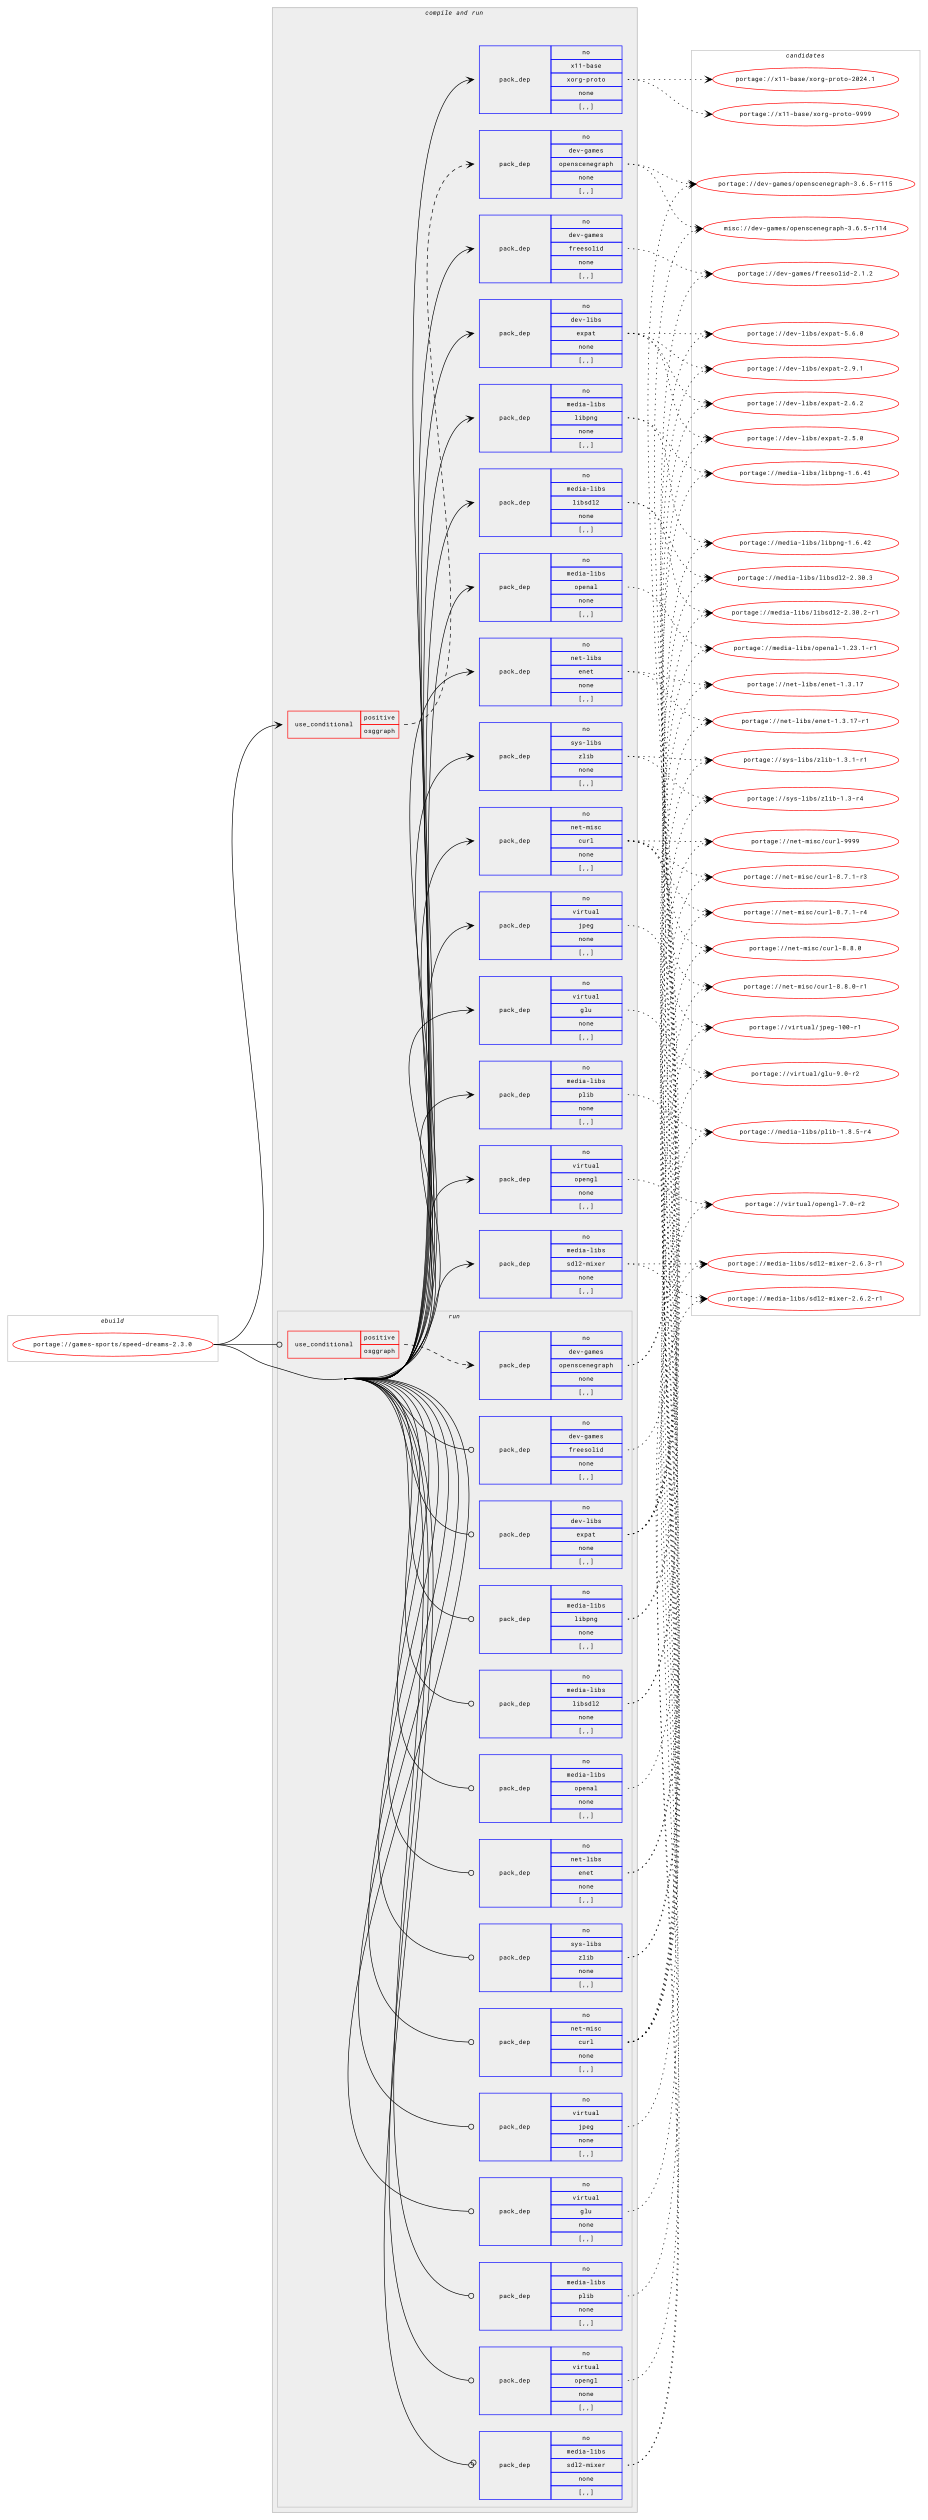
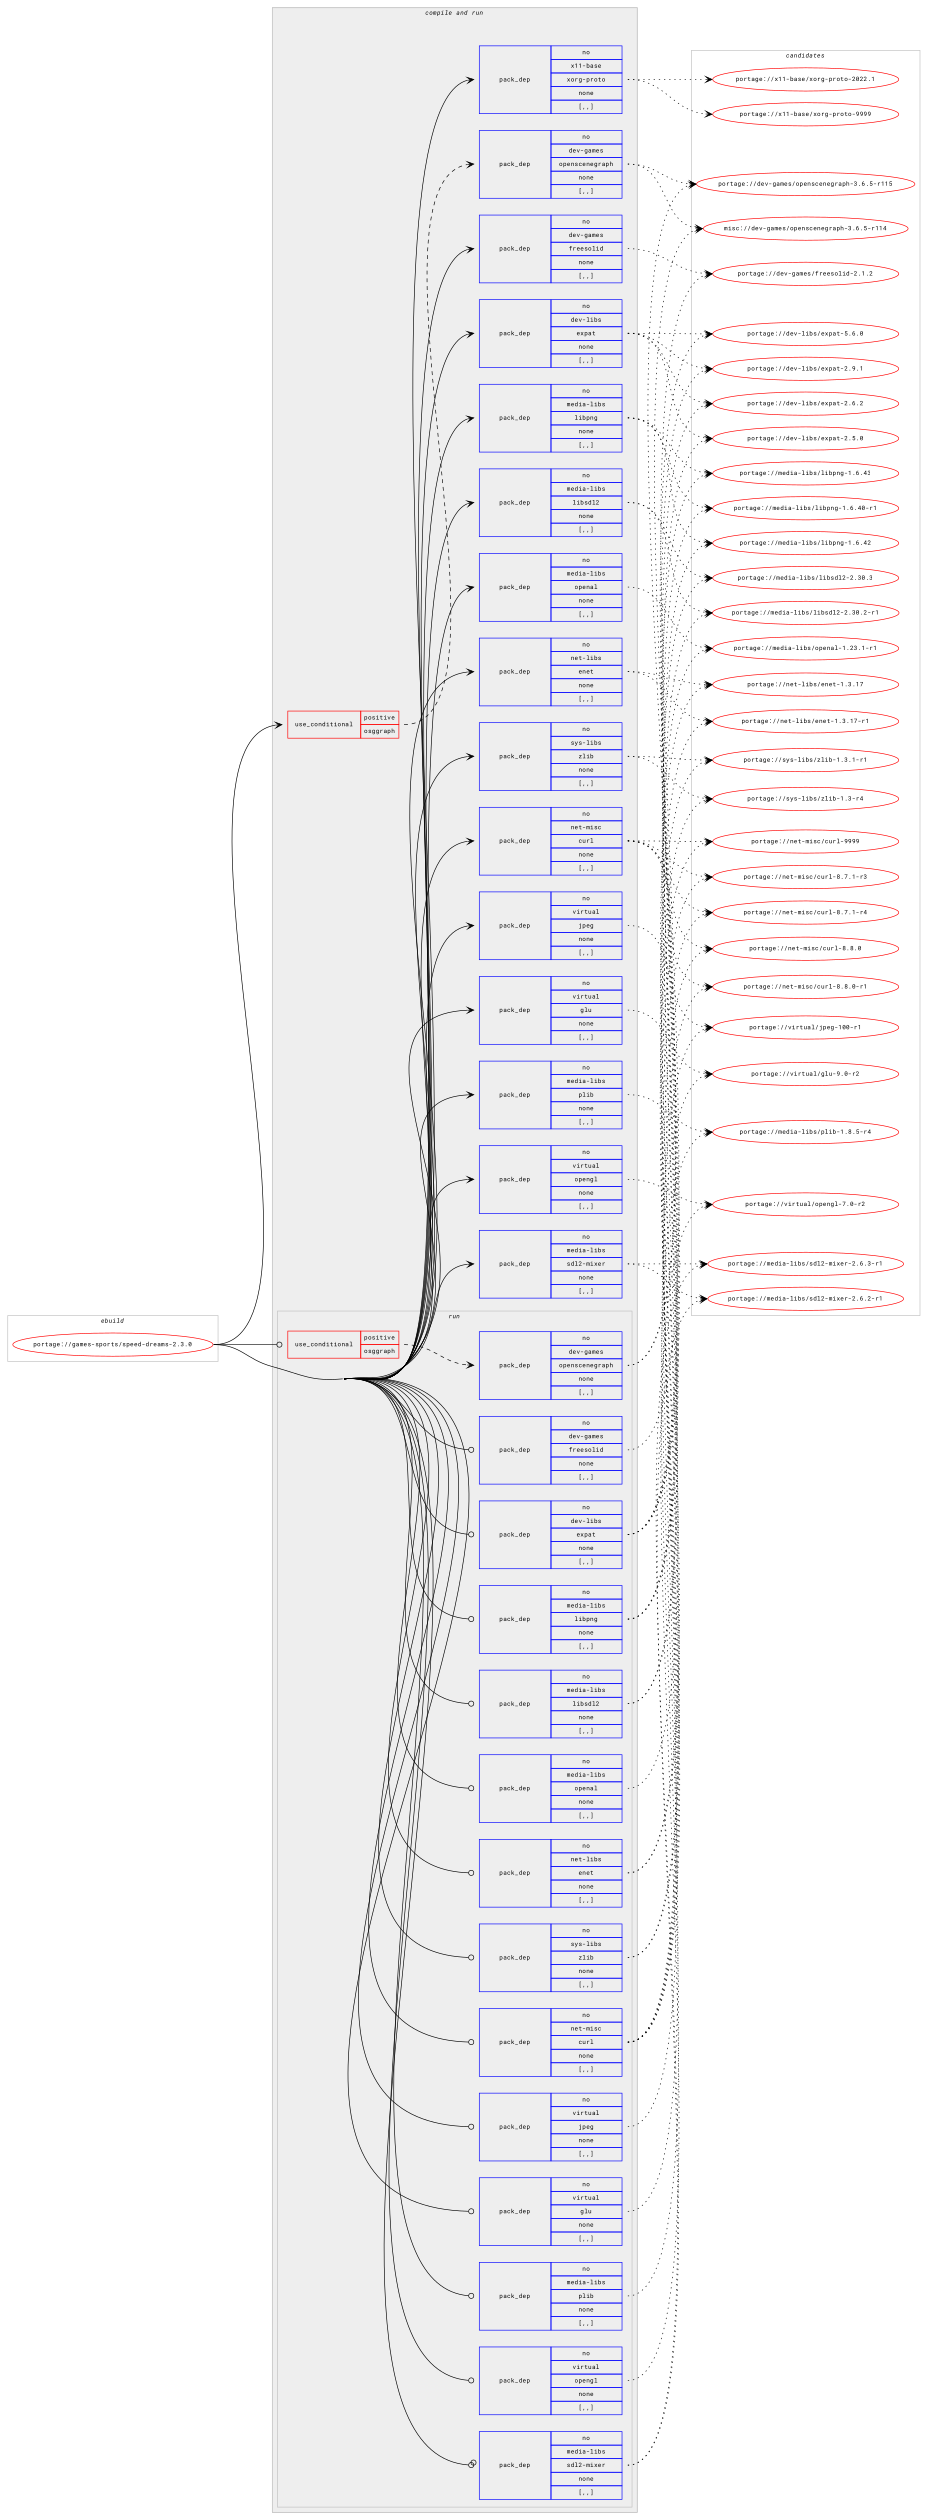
(806, 79) -> (806, 79)
none -> (806, 508)
